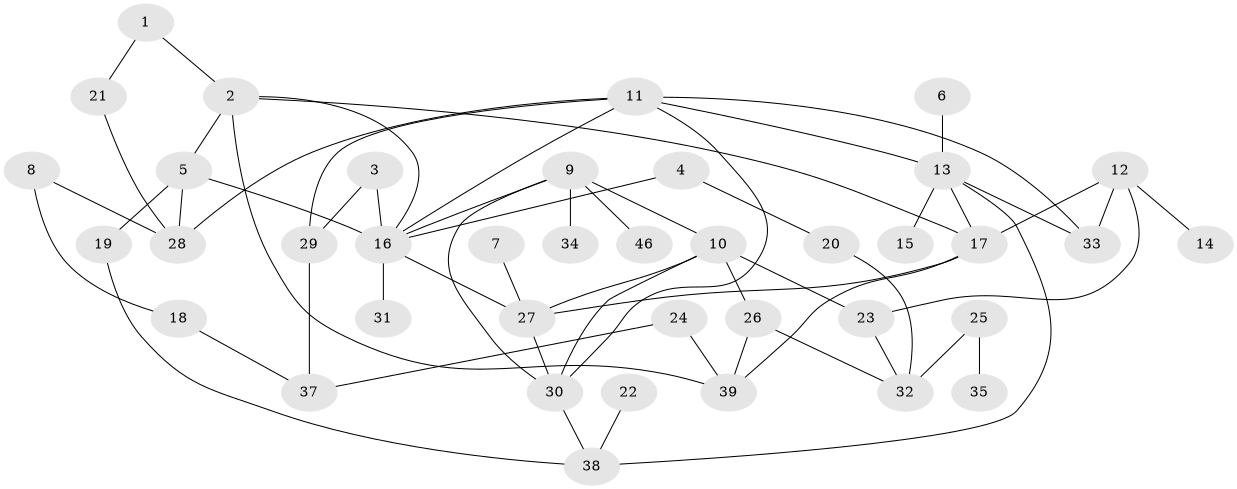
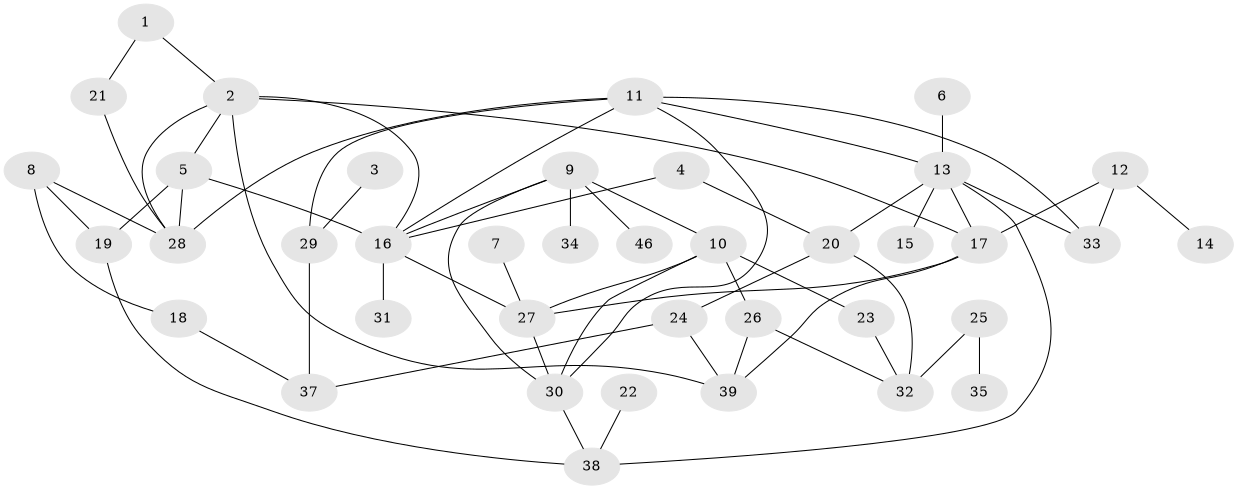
none -> (146, 154)
none -> (68, 208)
(379, 208) -> none
none -> (883, 210)
none -> (755, 282)
(1055, 299) -> none
